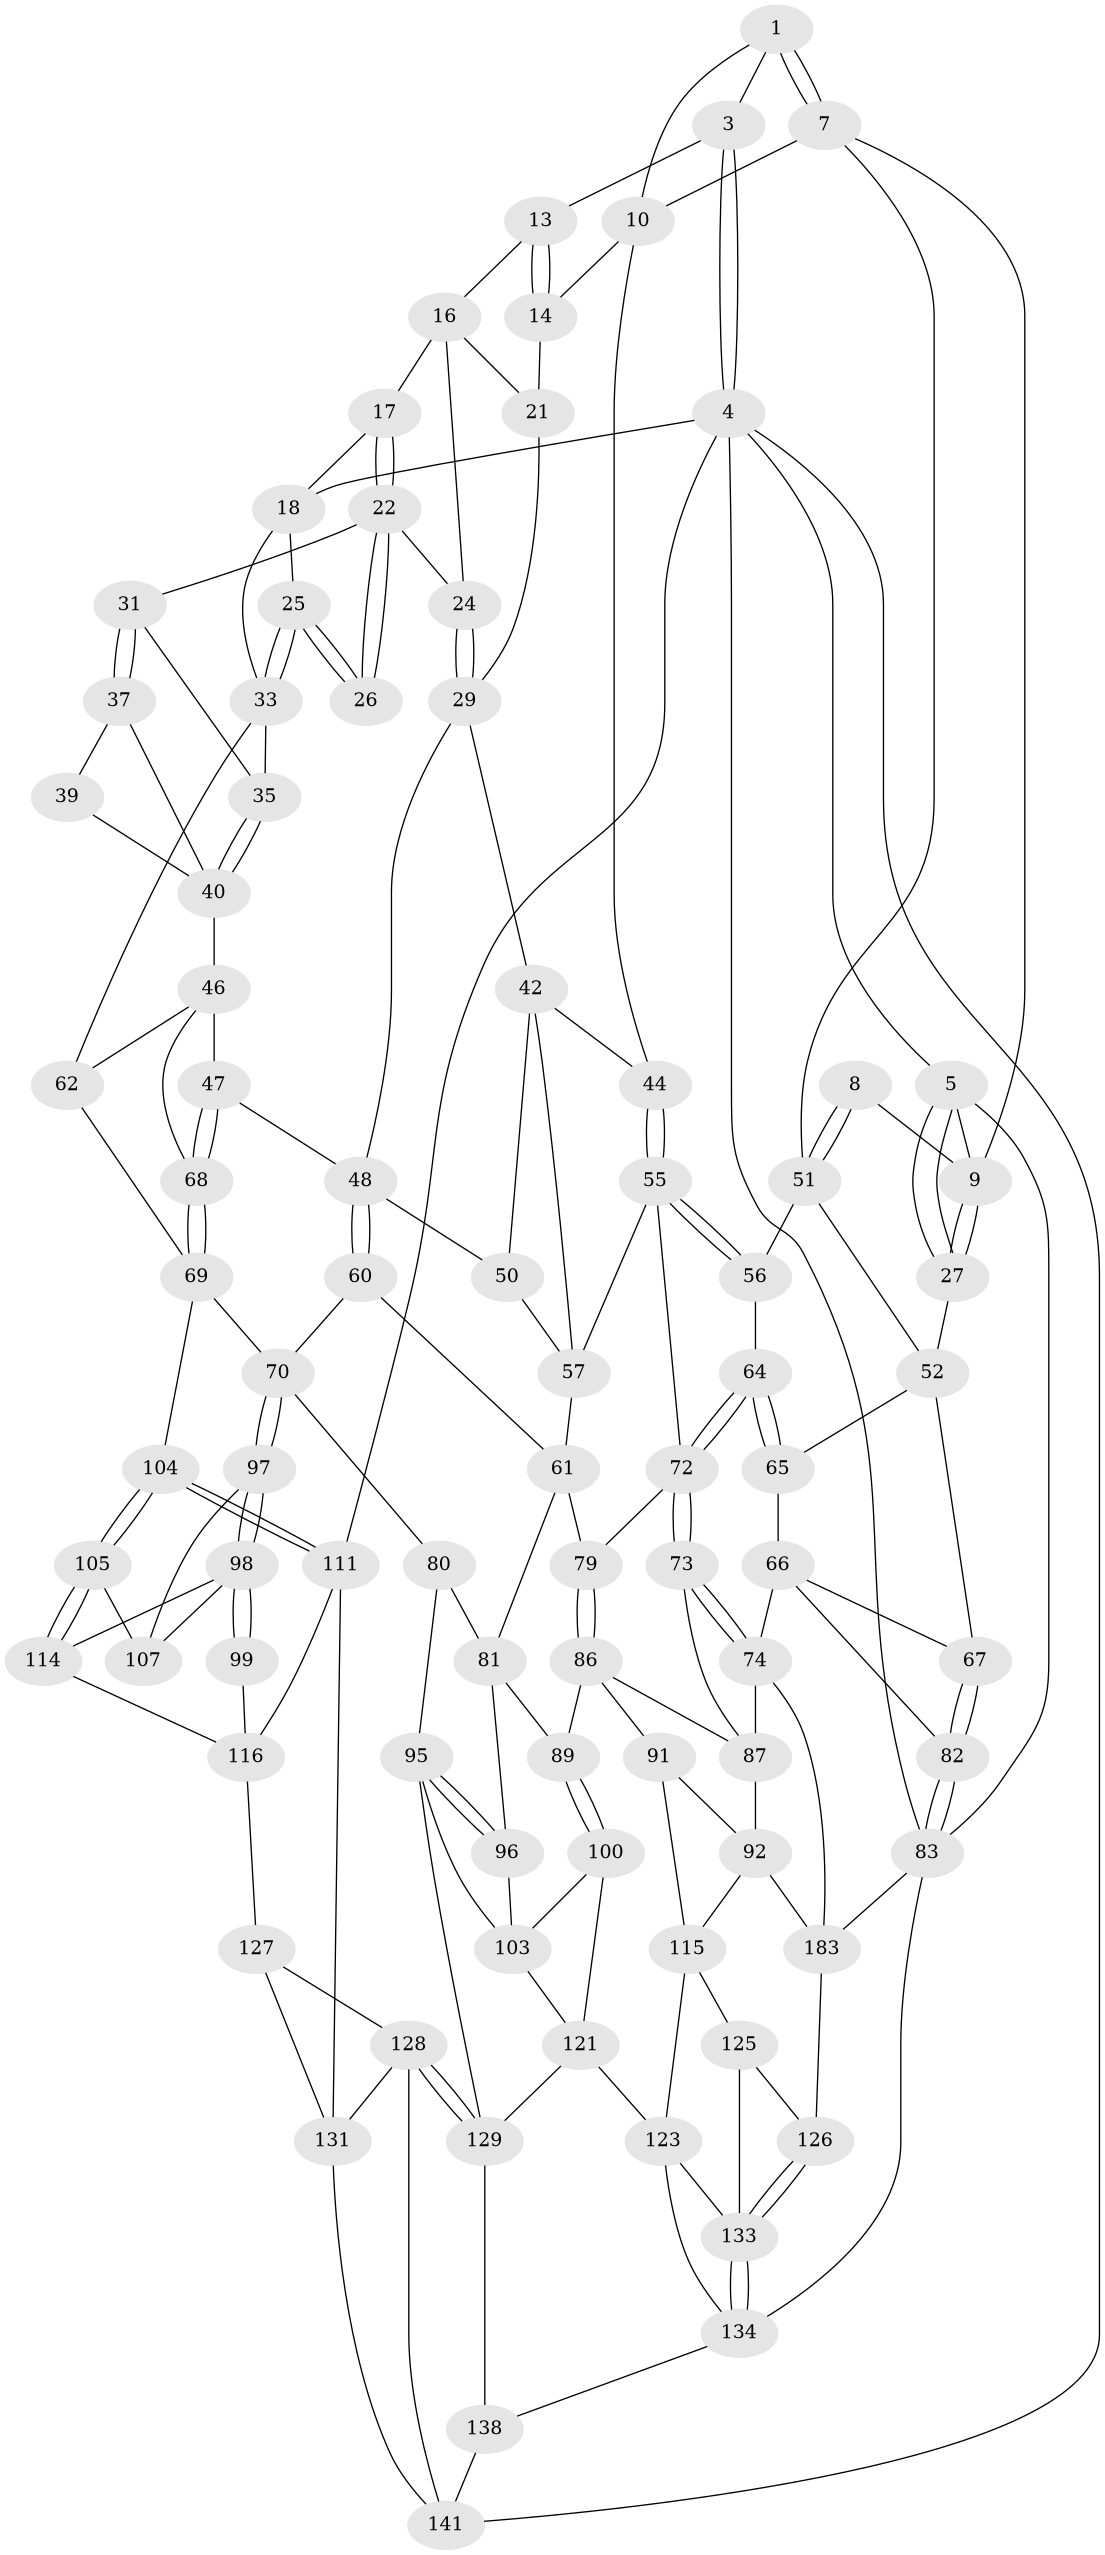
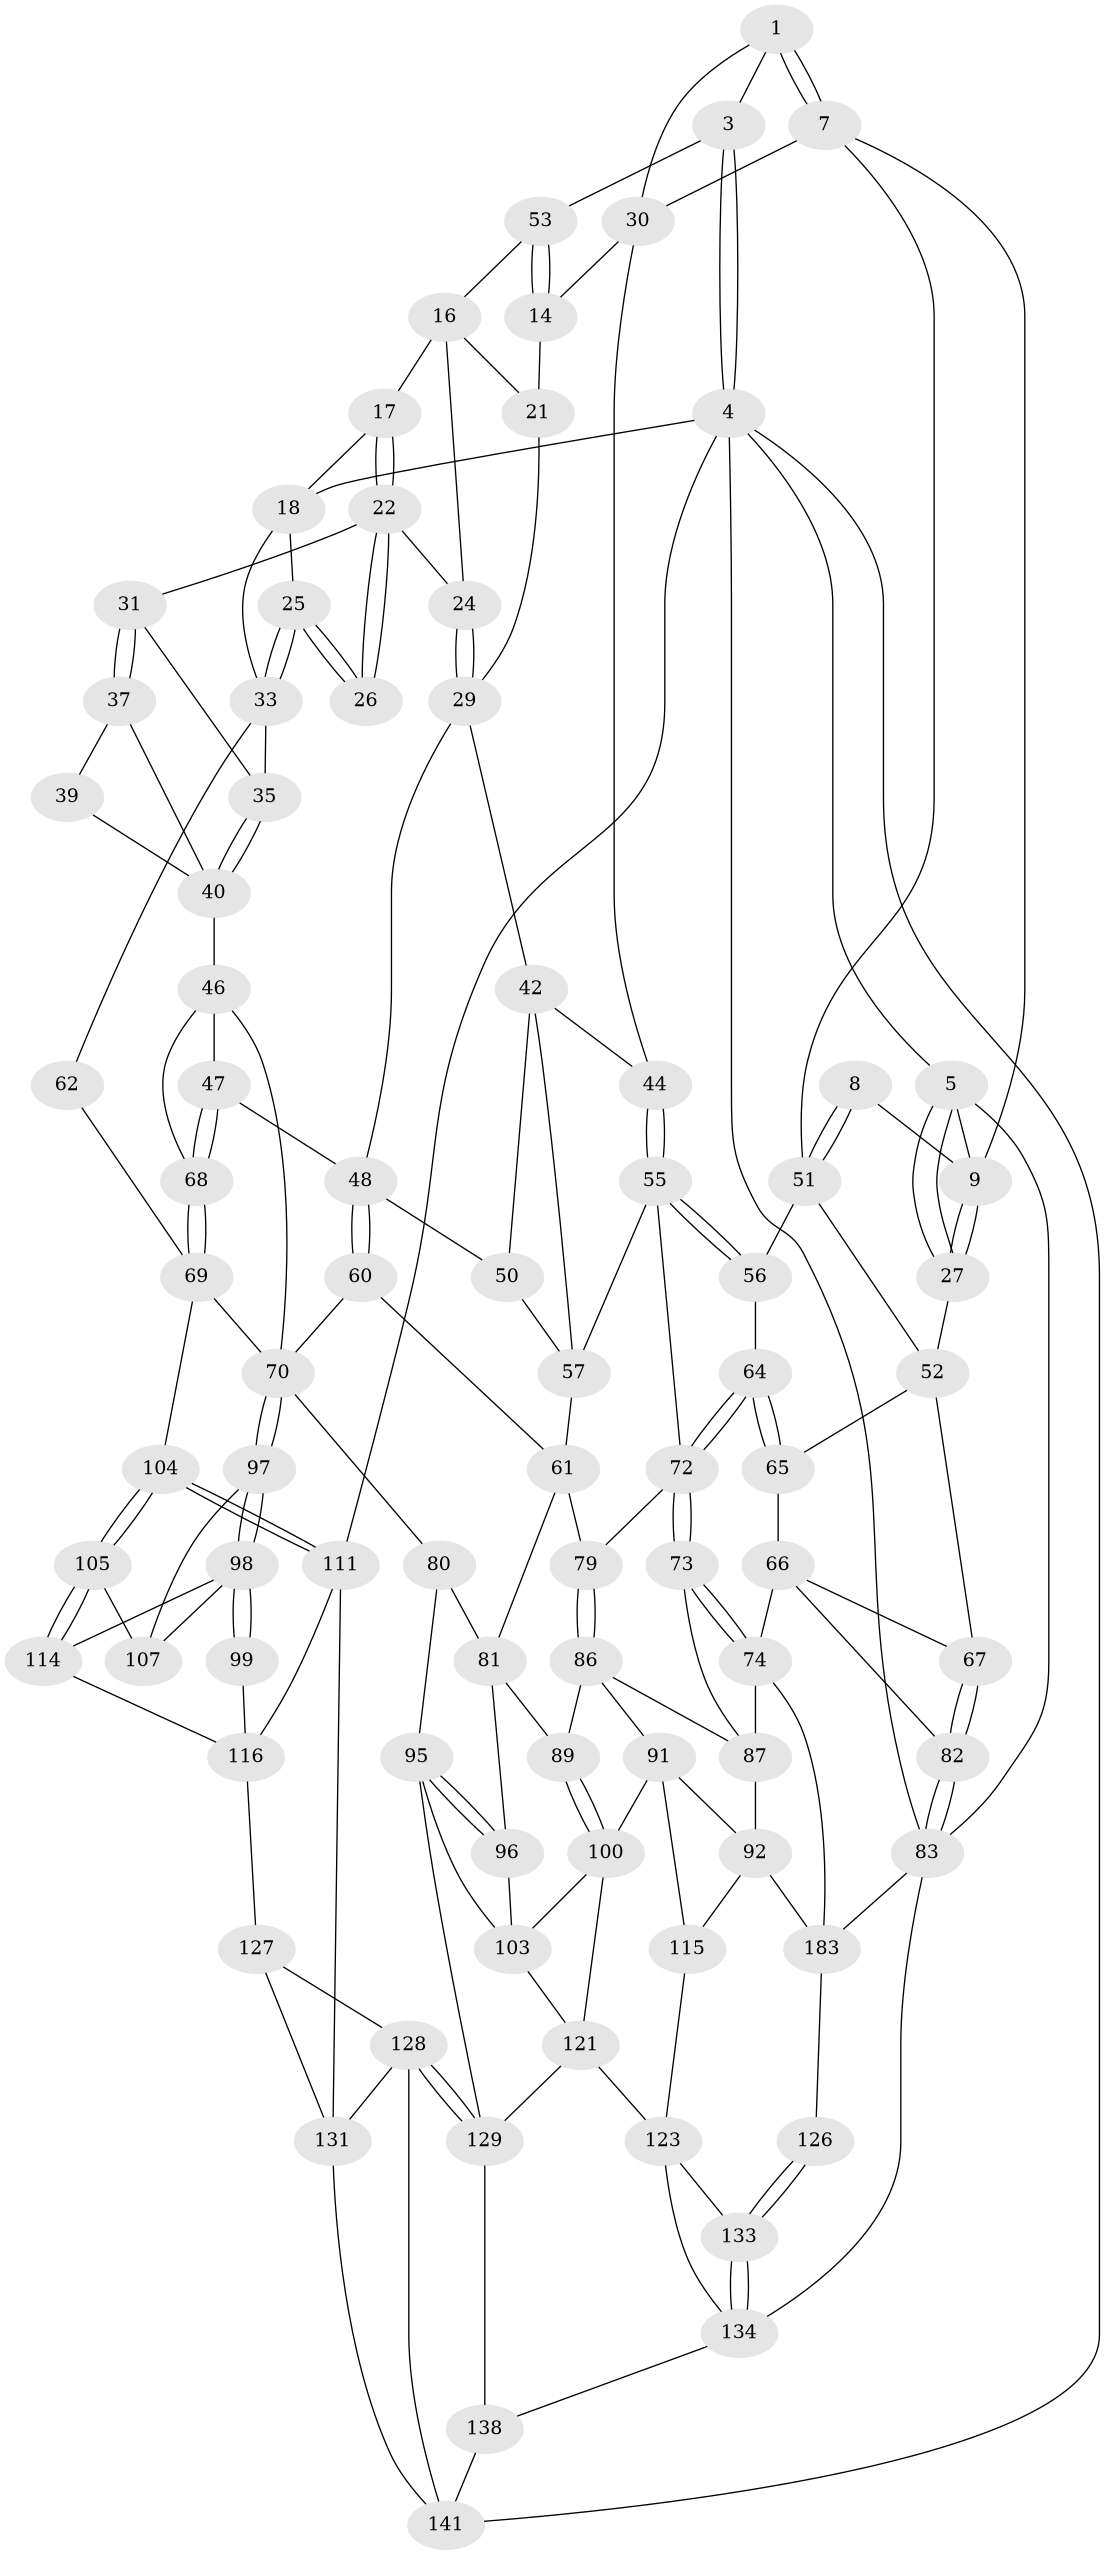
(541, 221) -> (541, 221)
(638, 221) -> (638, 221)
(141, 1037) -> (284, 1175)
none -> (633, 1805)
(739, 2045) -> none
